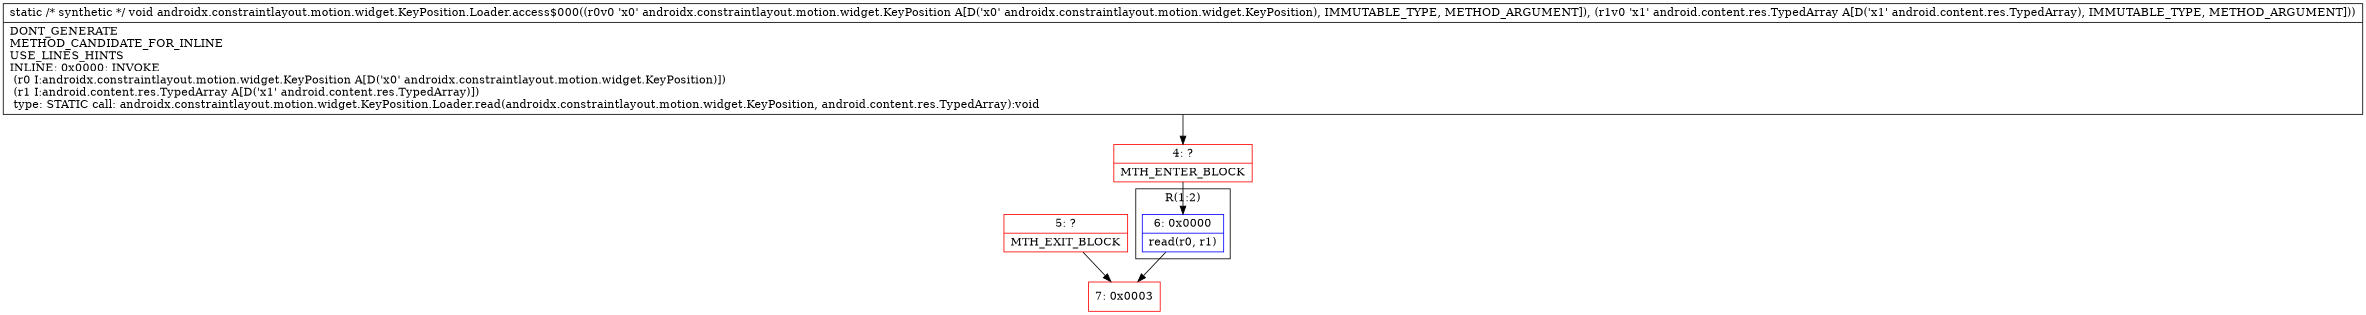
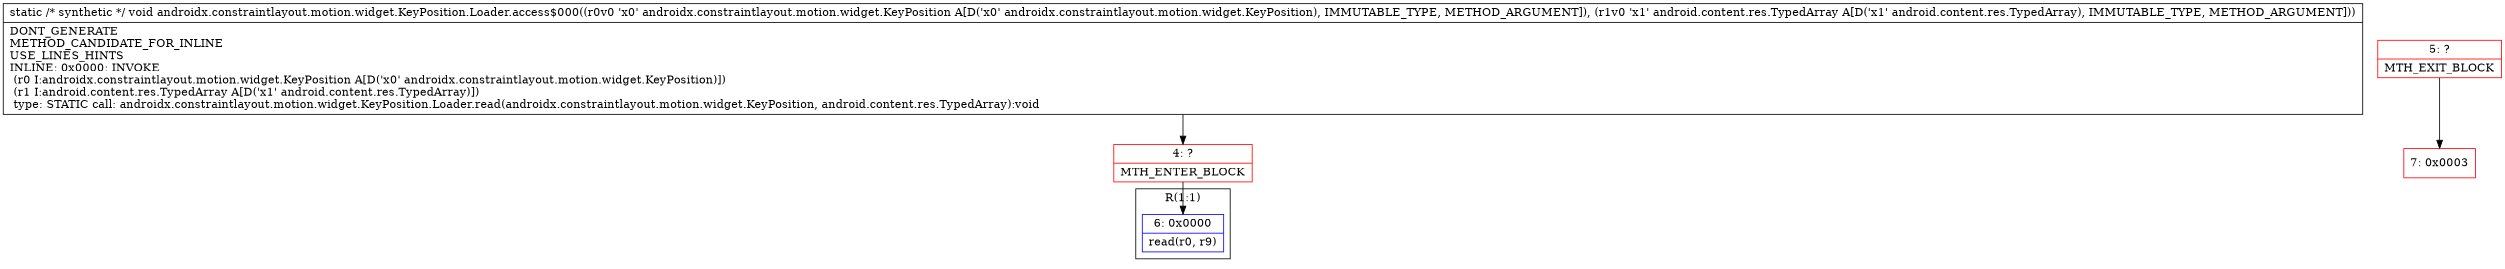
(1183, 198) -> (1183, 198)
(1183, 242) -> (1183, 242)
(1155, 264) -> none
